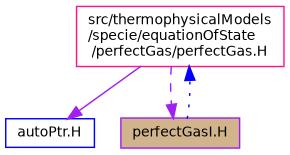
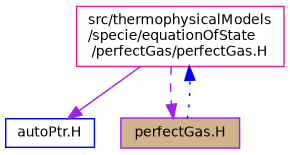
(180, 133) -> (180, 133)
